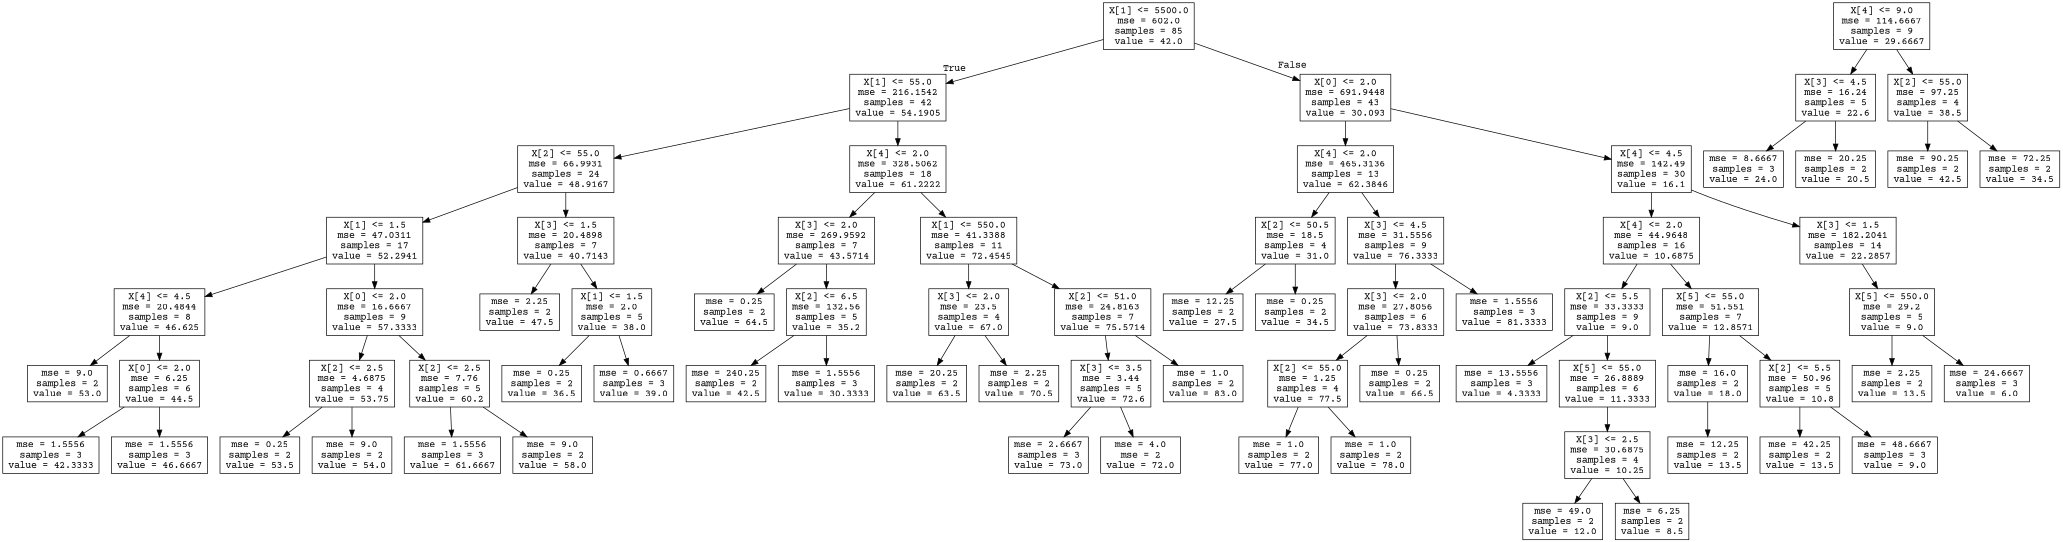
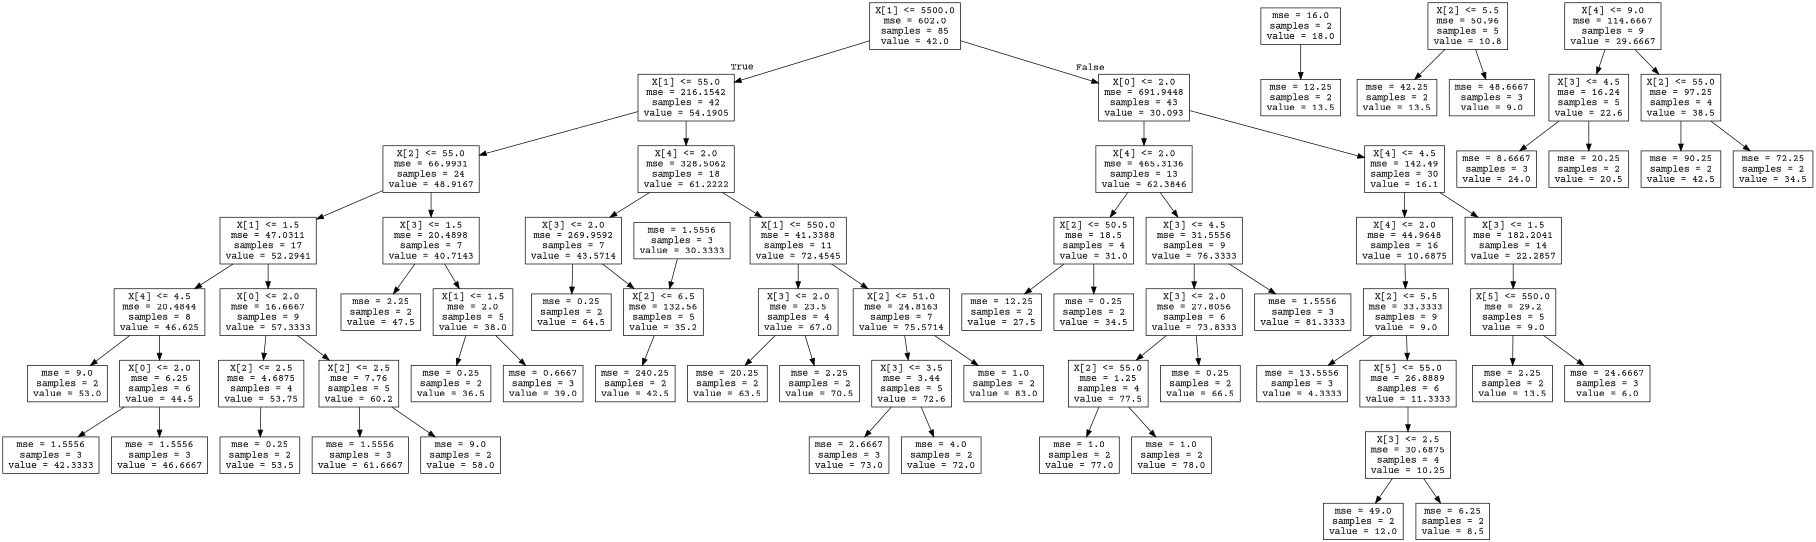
(1710, 312) -> none
(826, 347) -> (674, 270)
(352, 455) -> none
(1141, 455) -> (941, 455)
